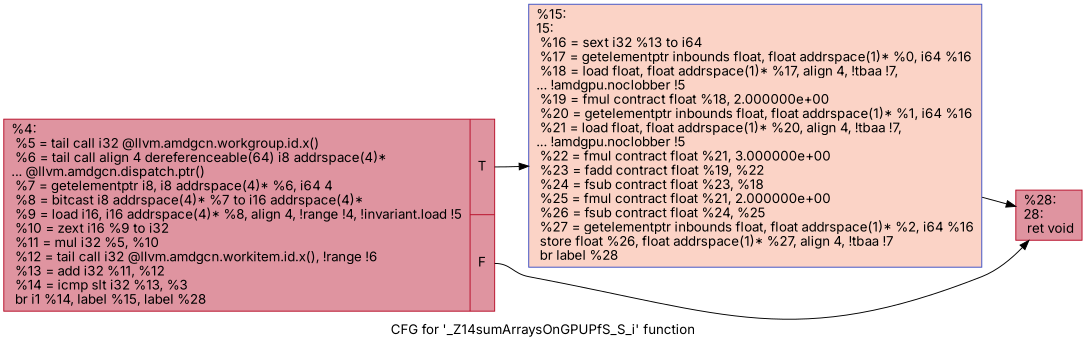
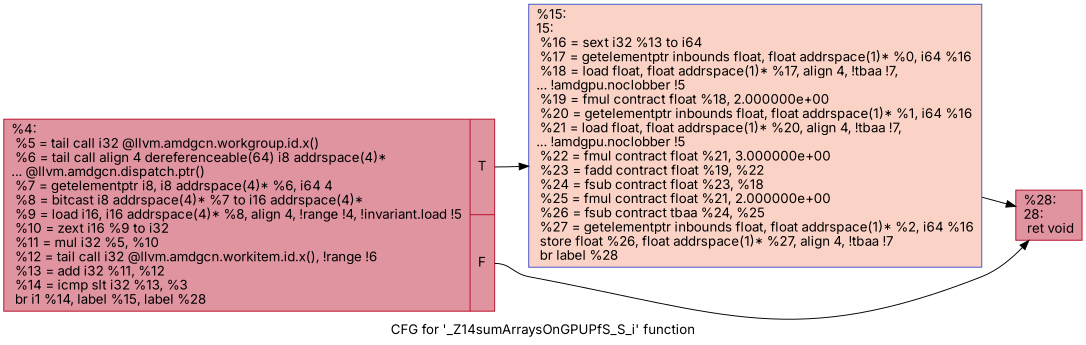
(651, 213) -> (651, 213)
